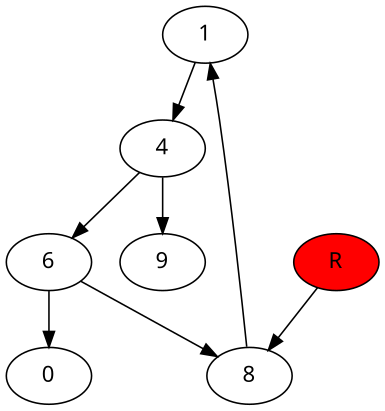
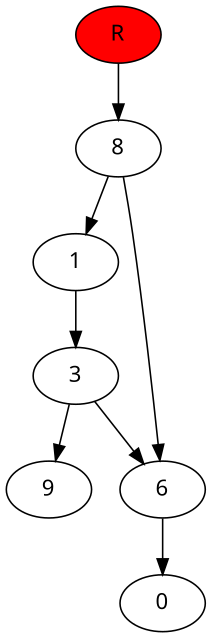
(163, 148) -> (76, 376)
(142, 315) -> (143, 311)
